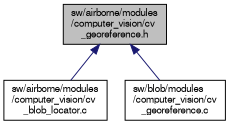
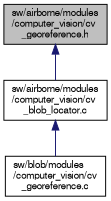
(148, 66) -> (55, 143)
